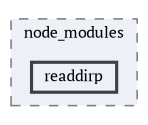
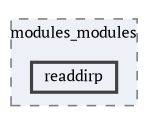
(74, 34) -> (74, 34)
